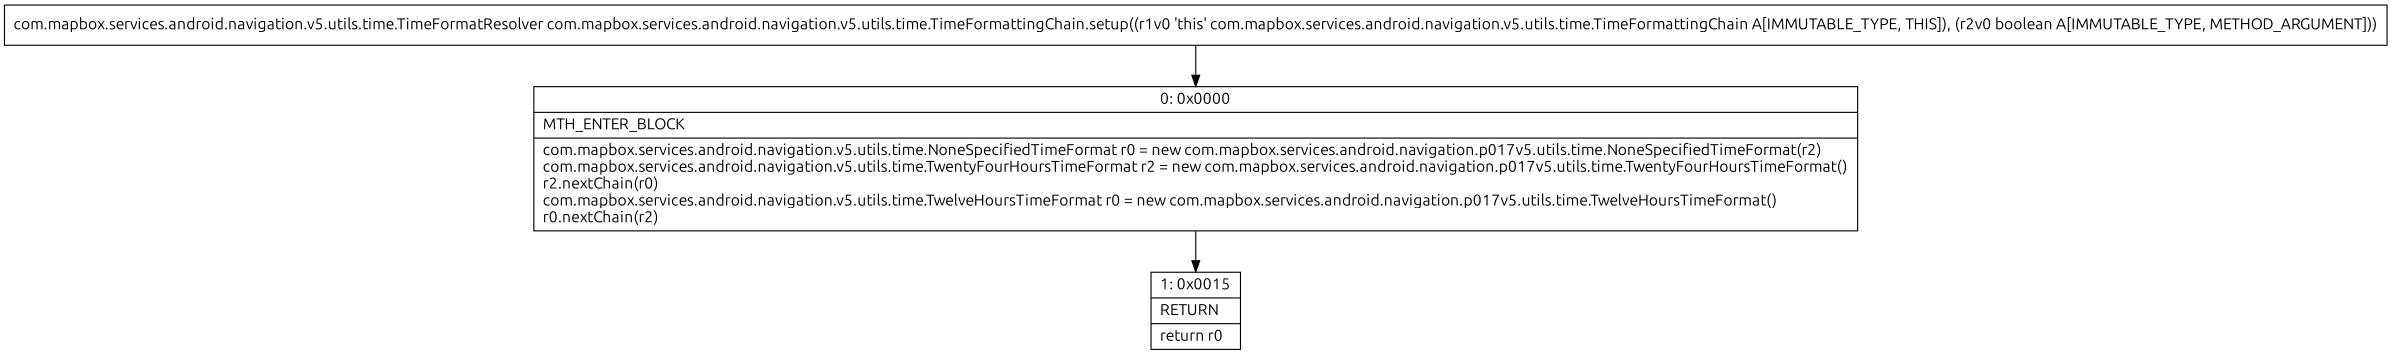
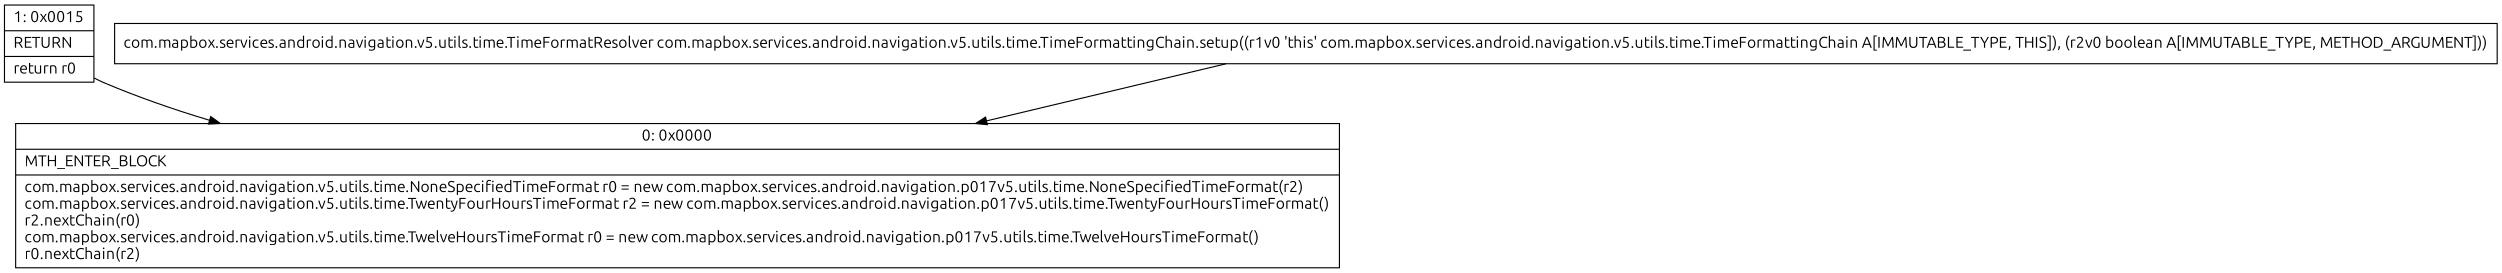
(1196, 246) -> (151, 101)
